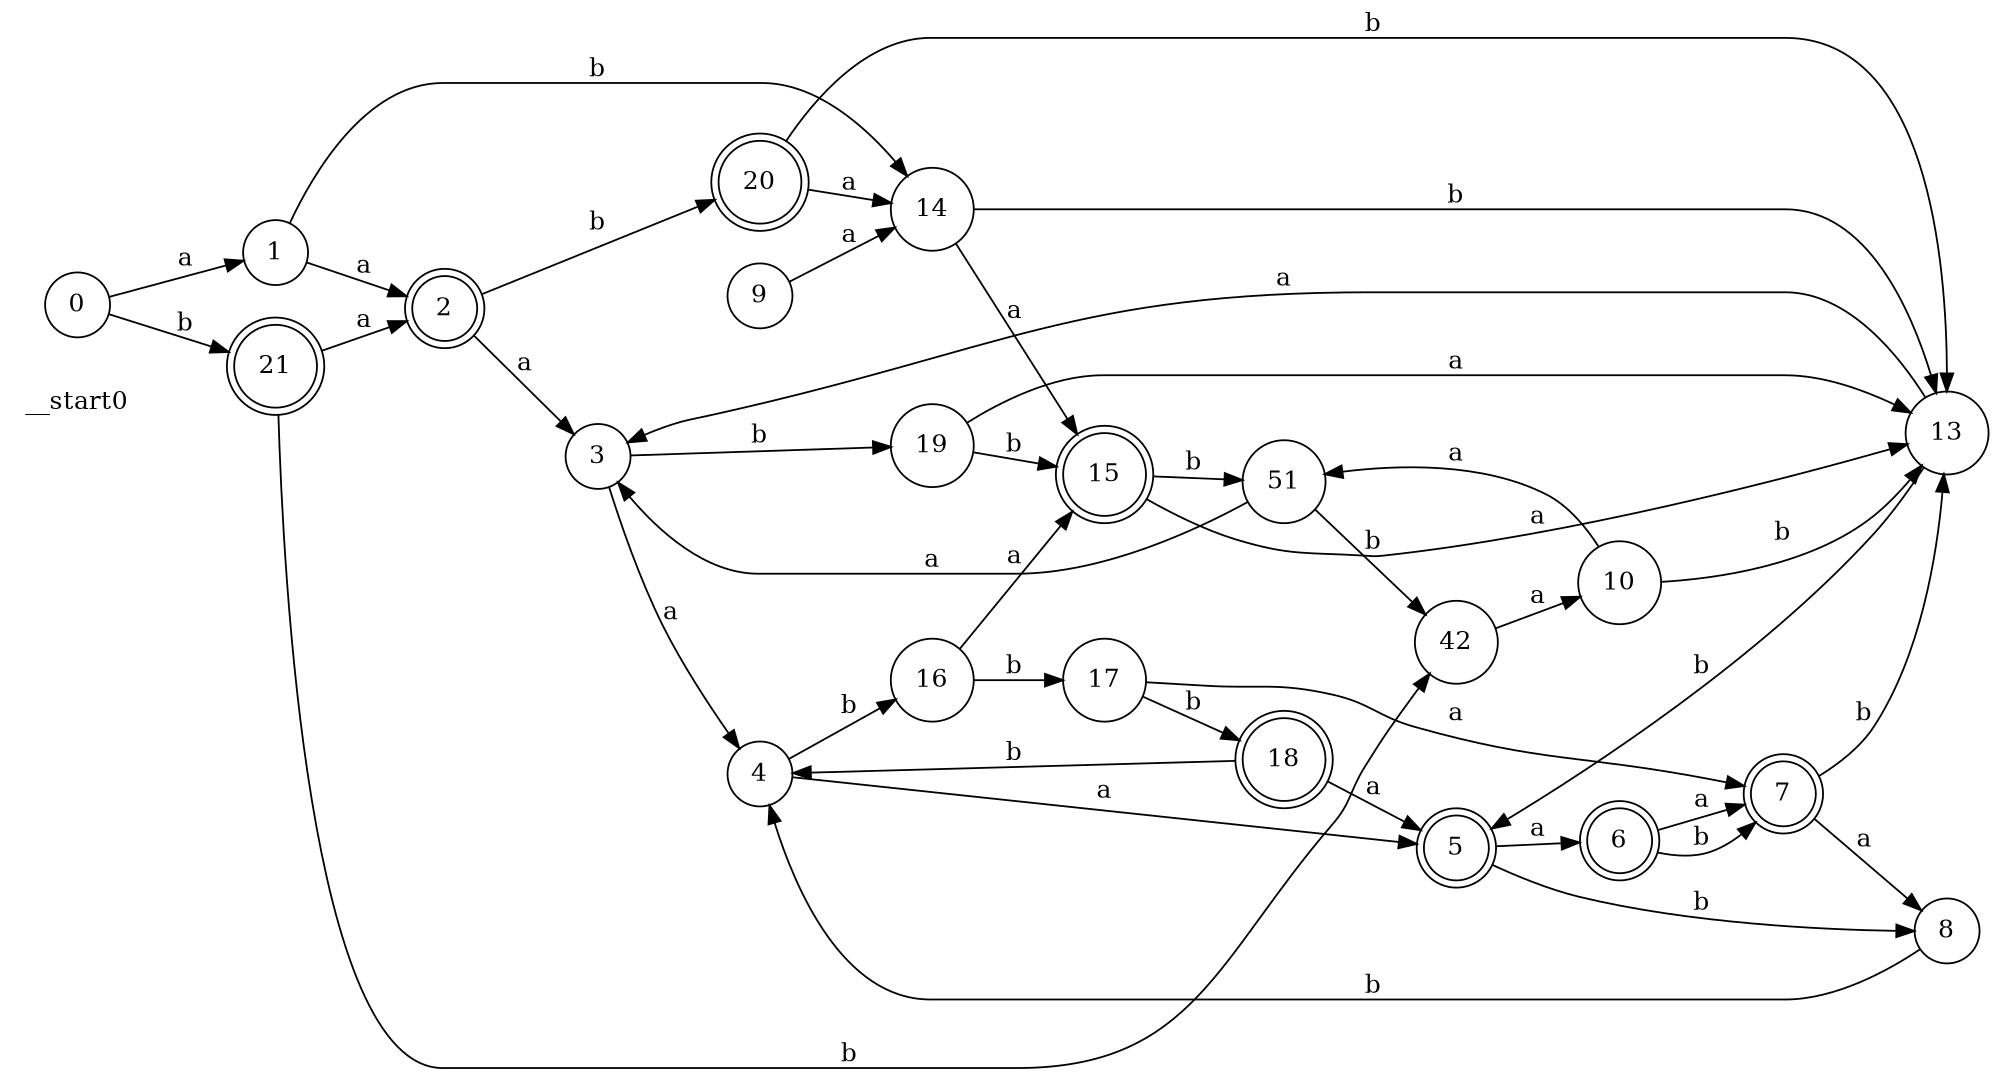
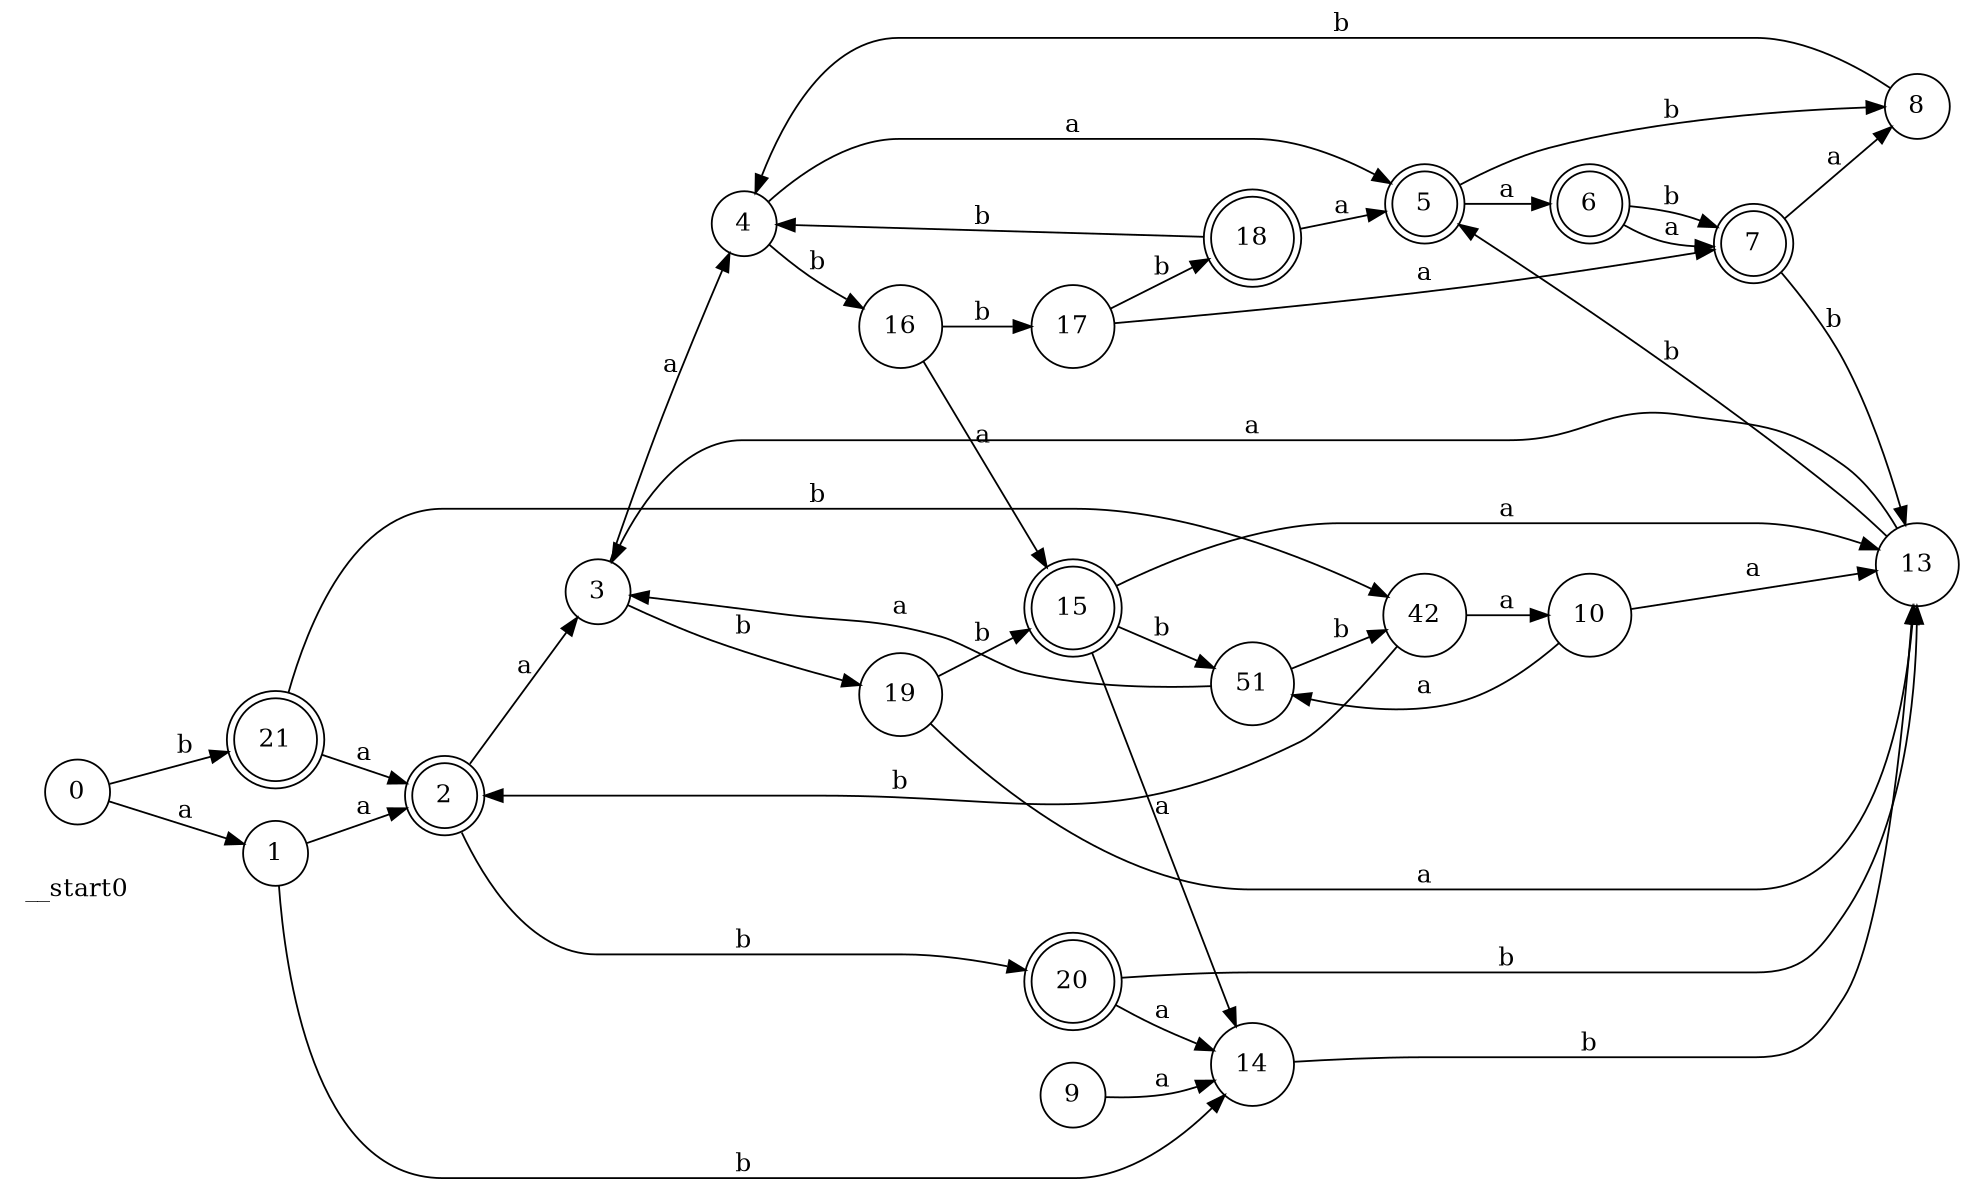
(1006, 322) -> (1161, 831)
(1783, 533) -> (1754, 569)
none -> (975, 801)
